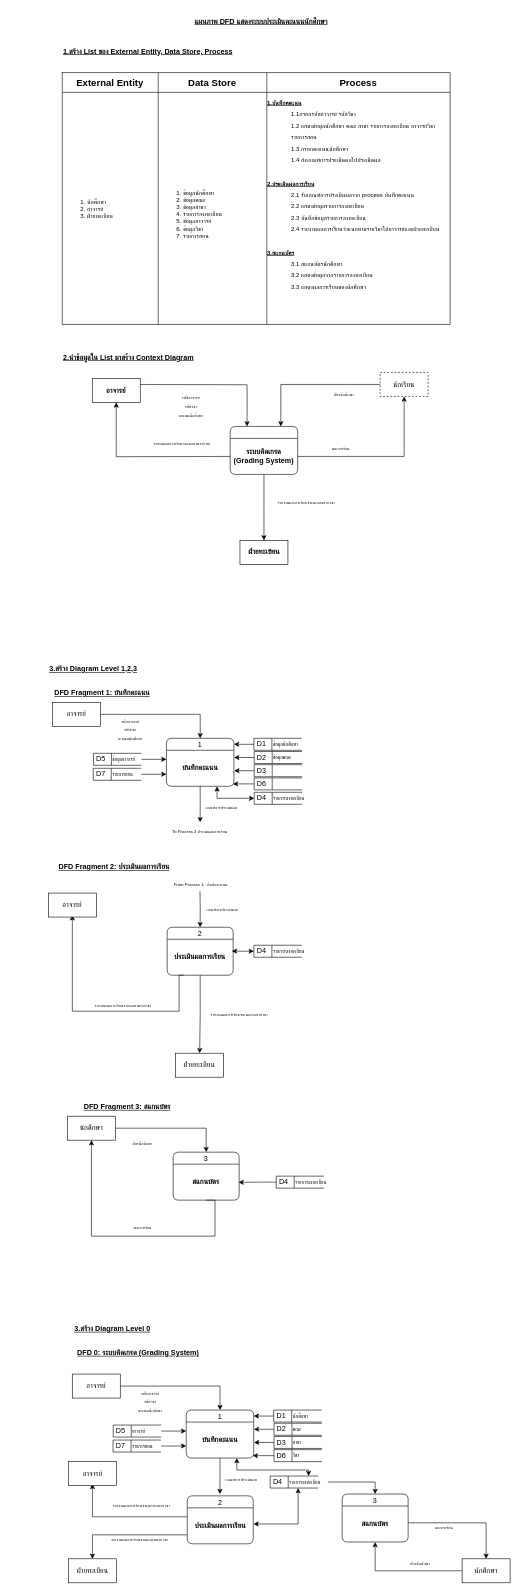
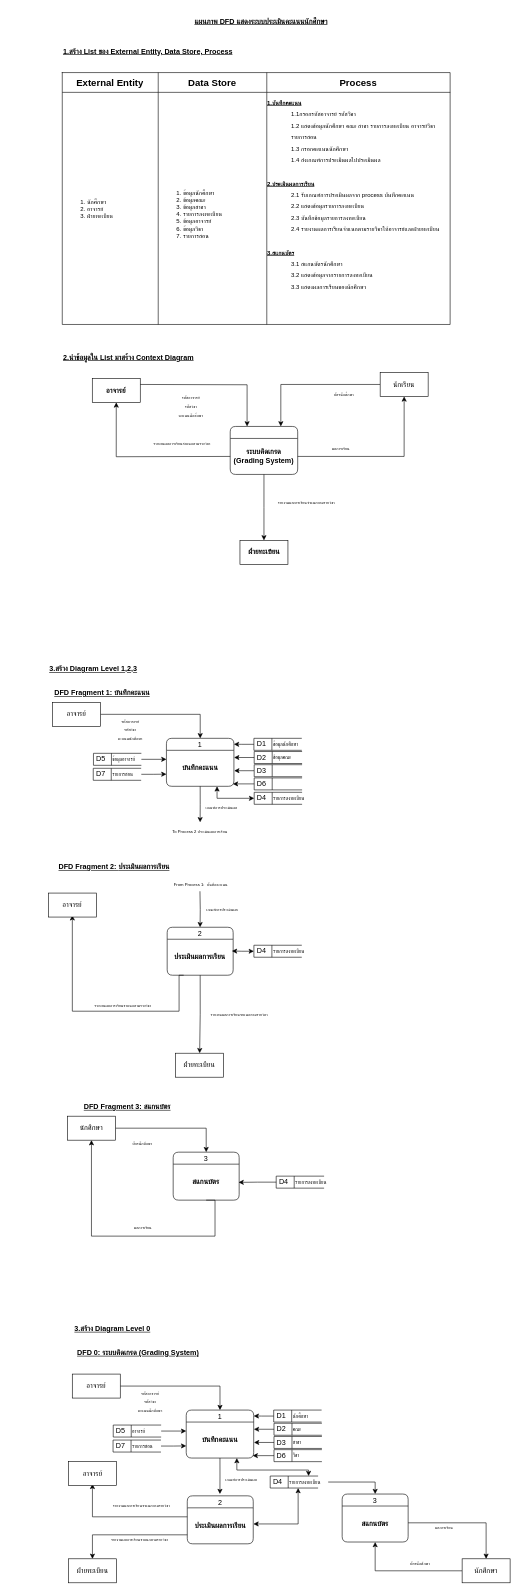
(404, 384) -> (404, 384)
